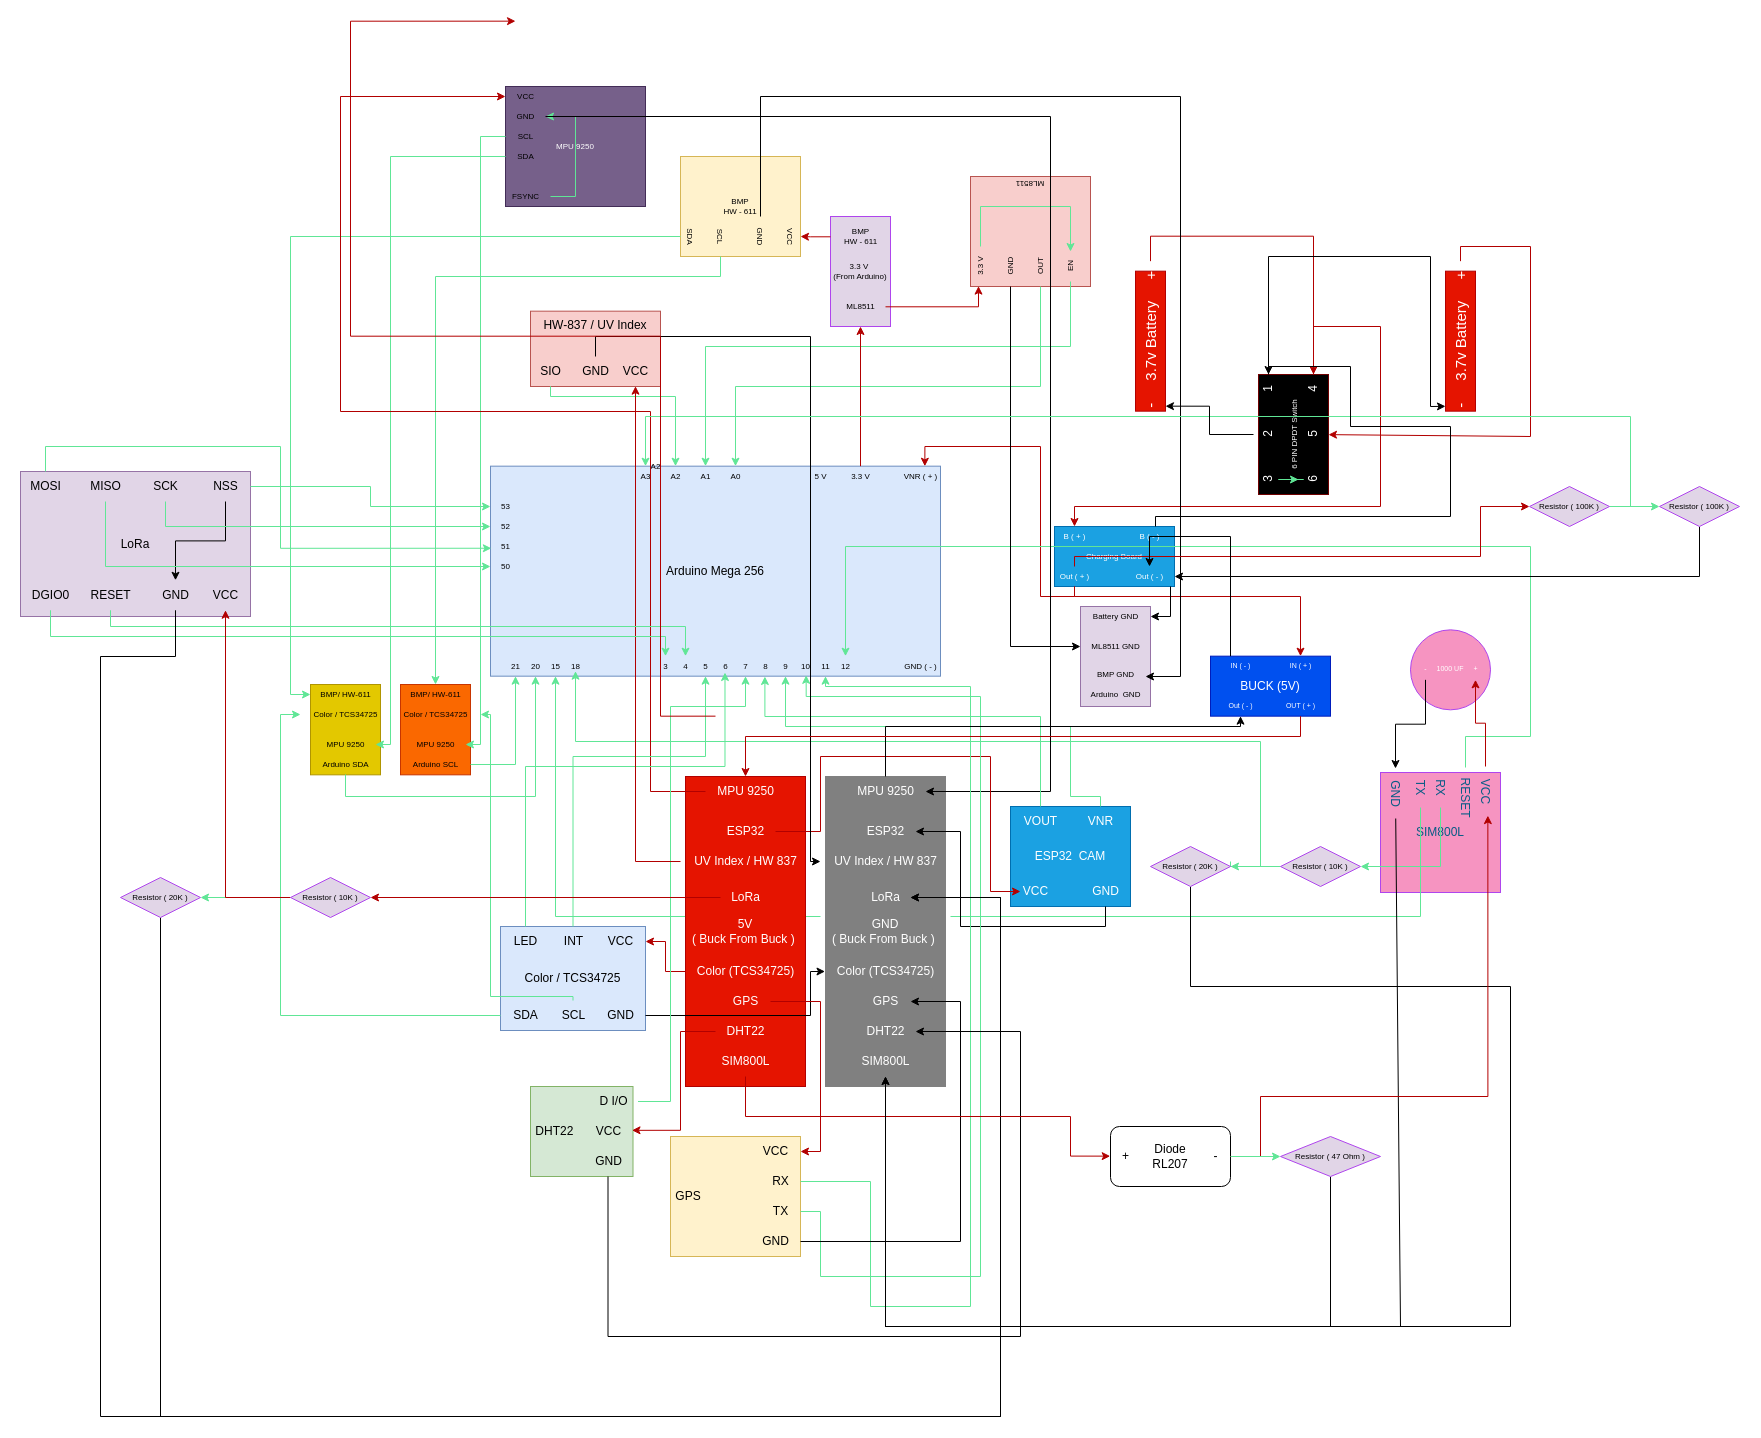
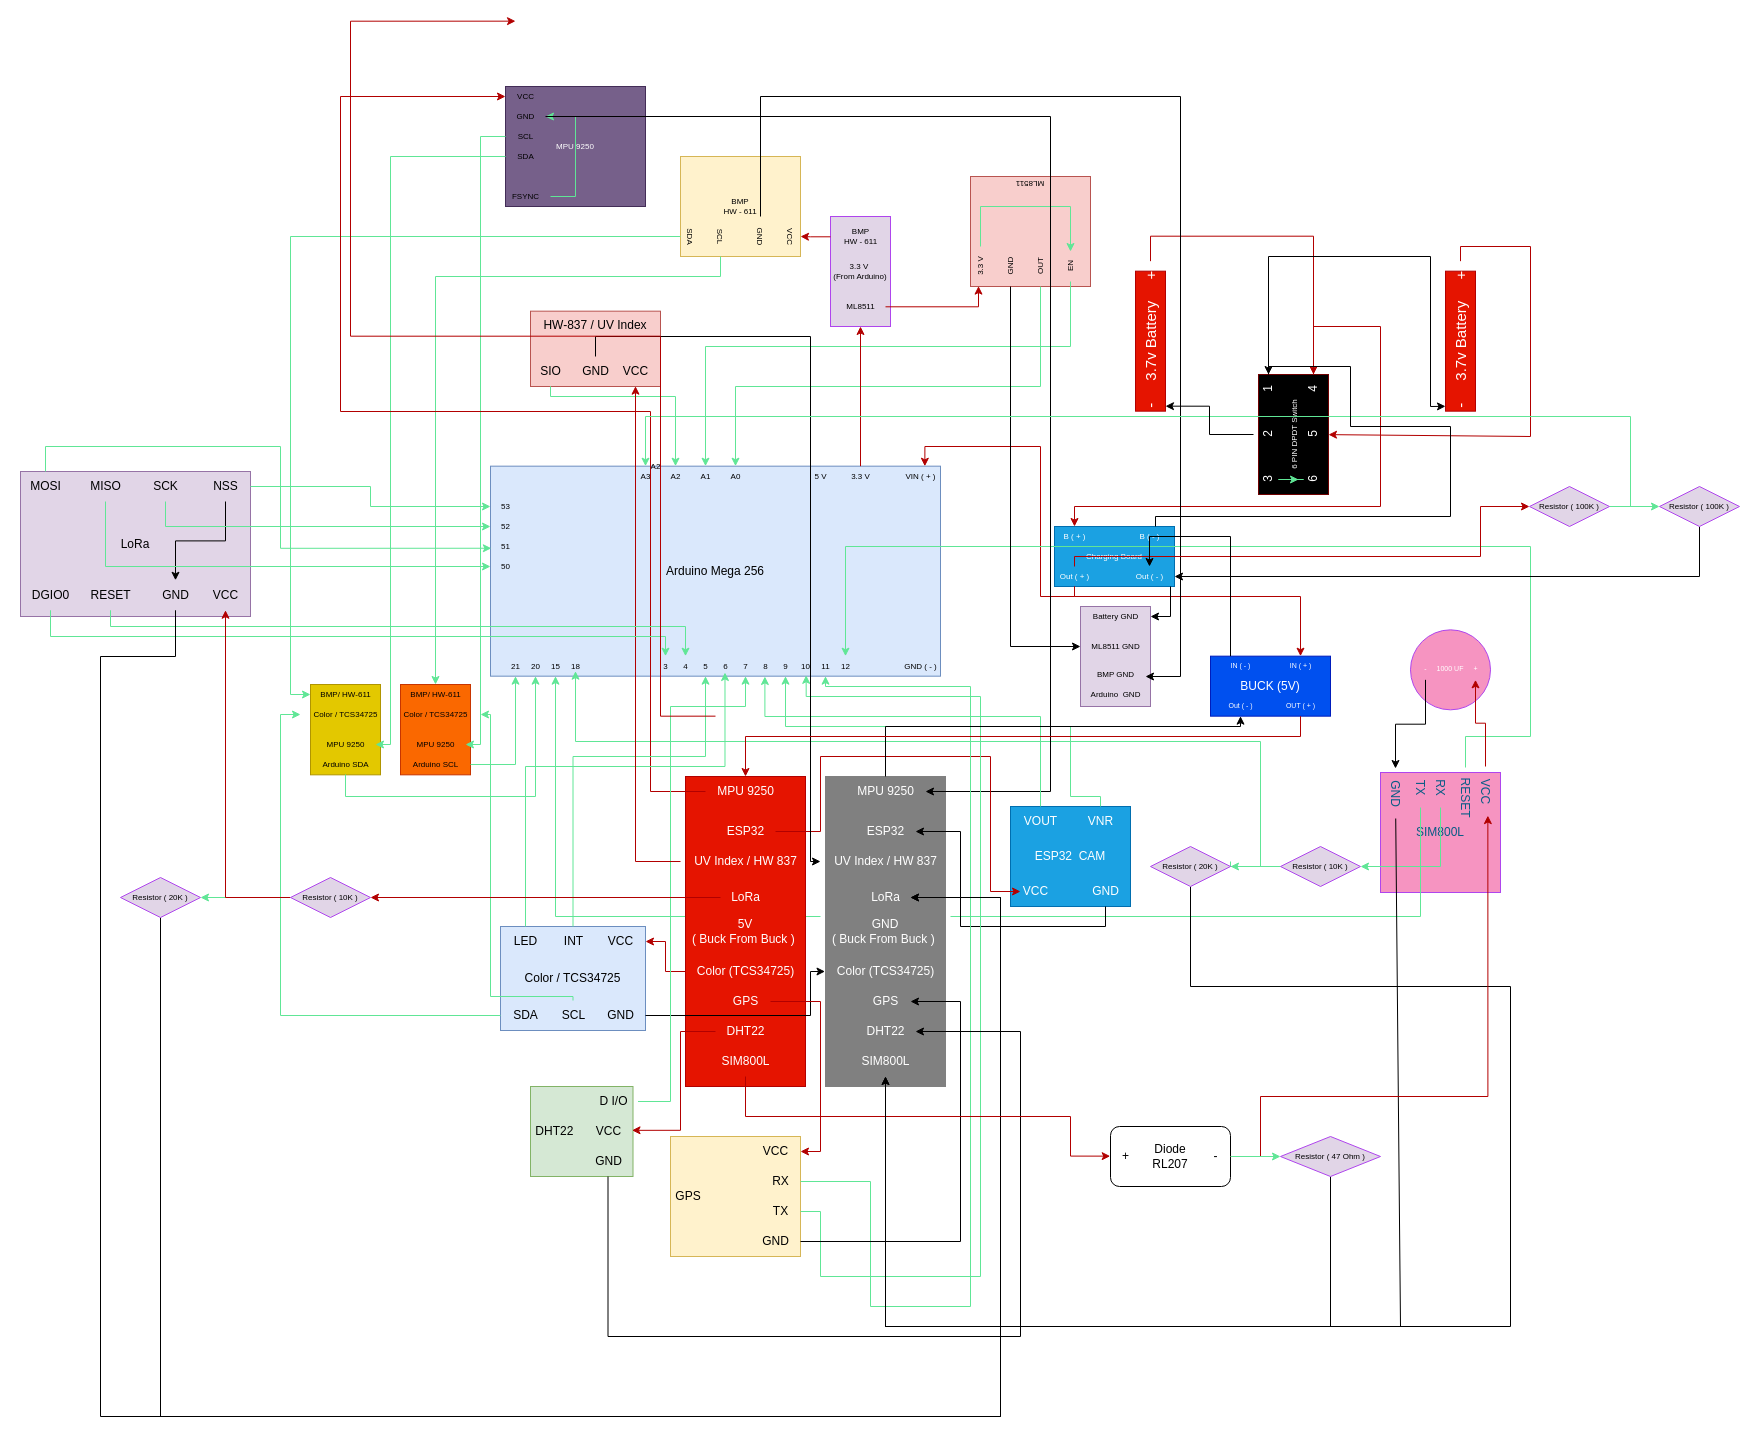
(921, 477) -> (921, 477)
